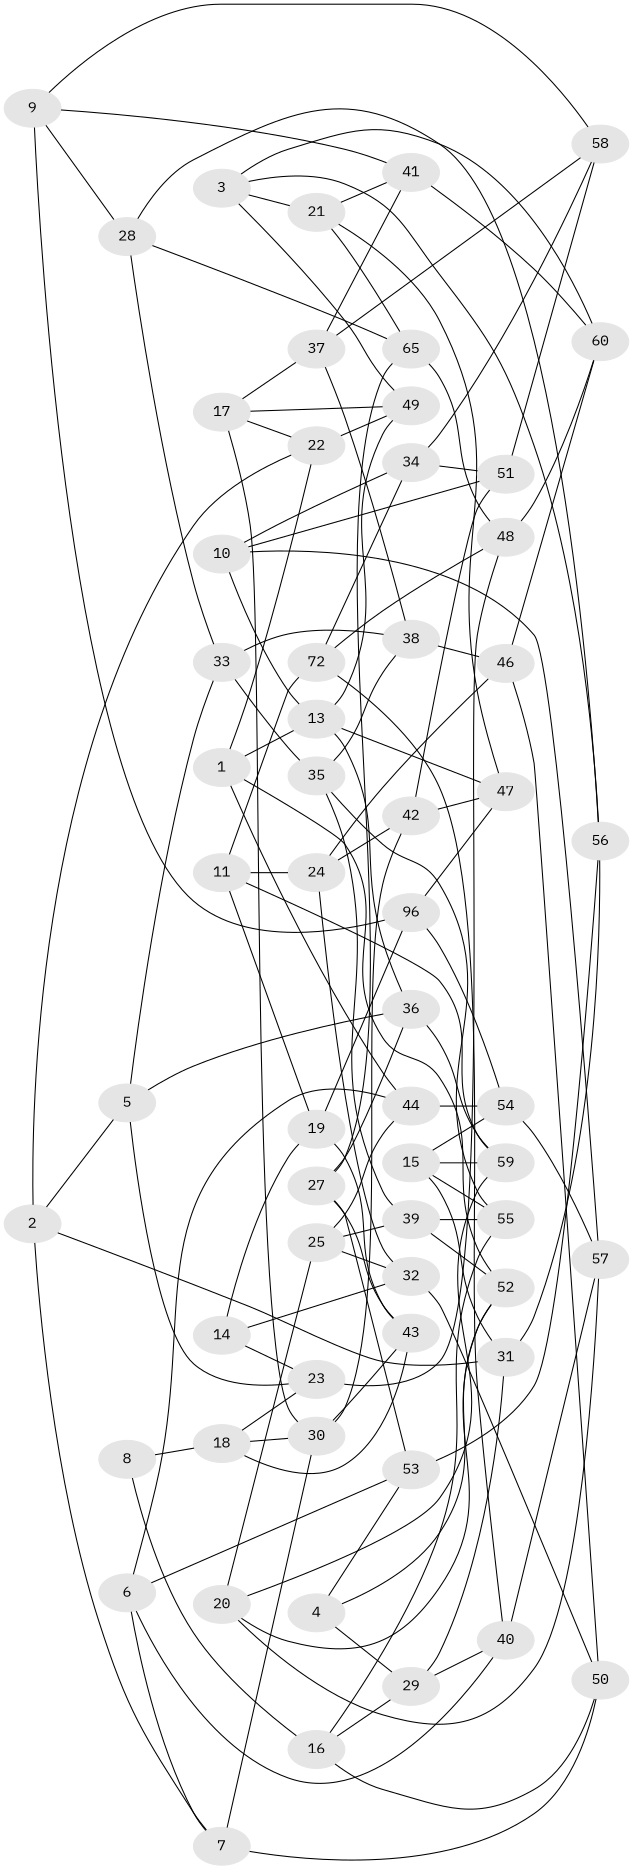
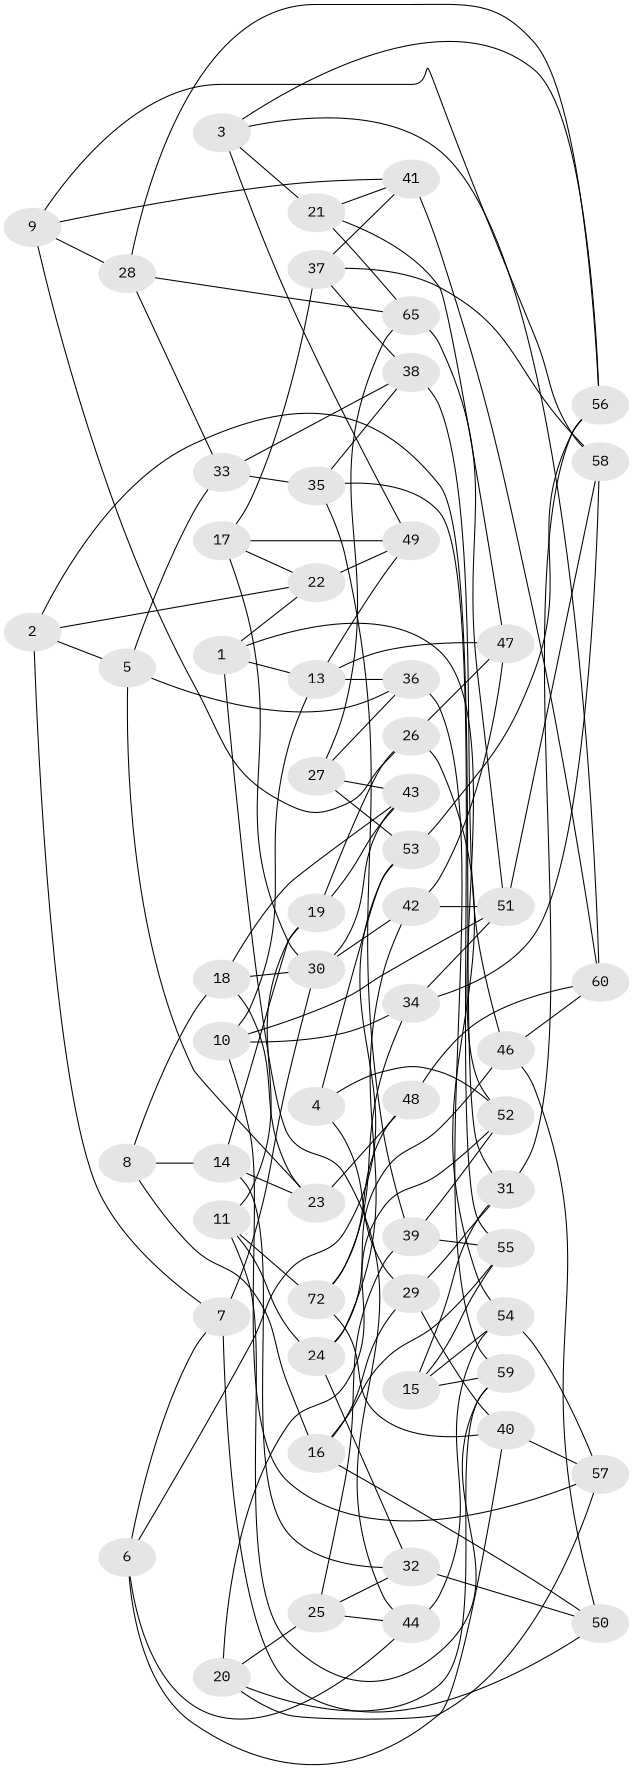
(460, 442) -> (473, 605)
(411, 913) -> (411, 736)
none -> (175, 1163)
